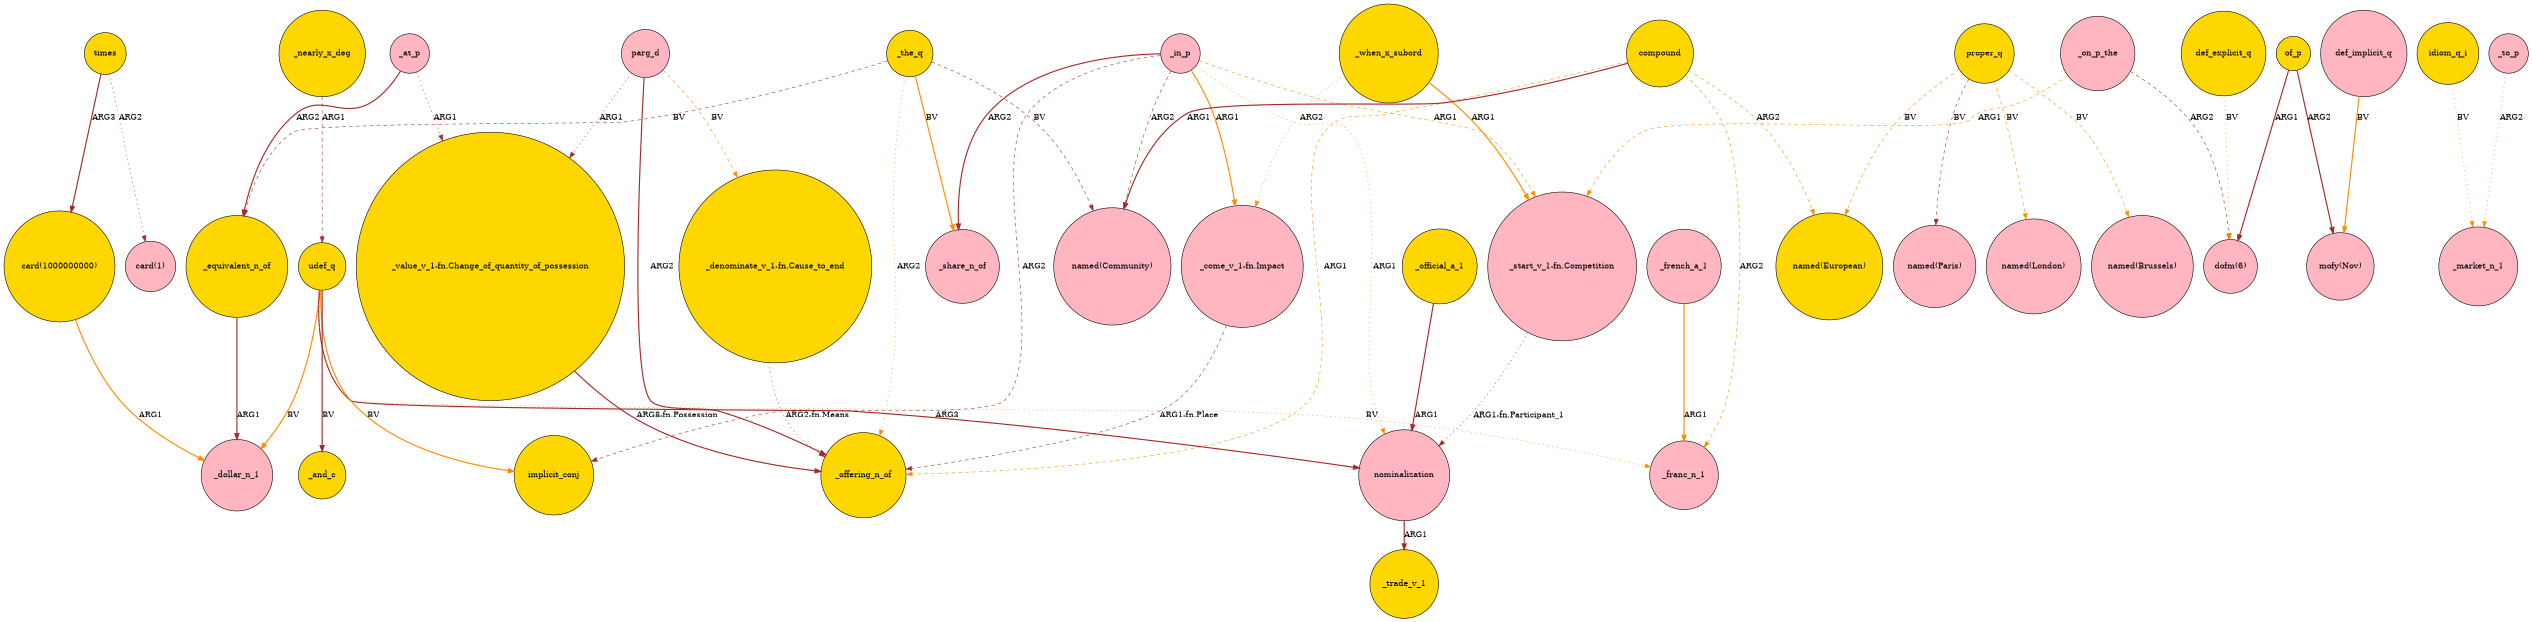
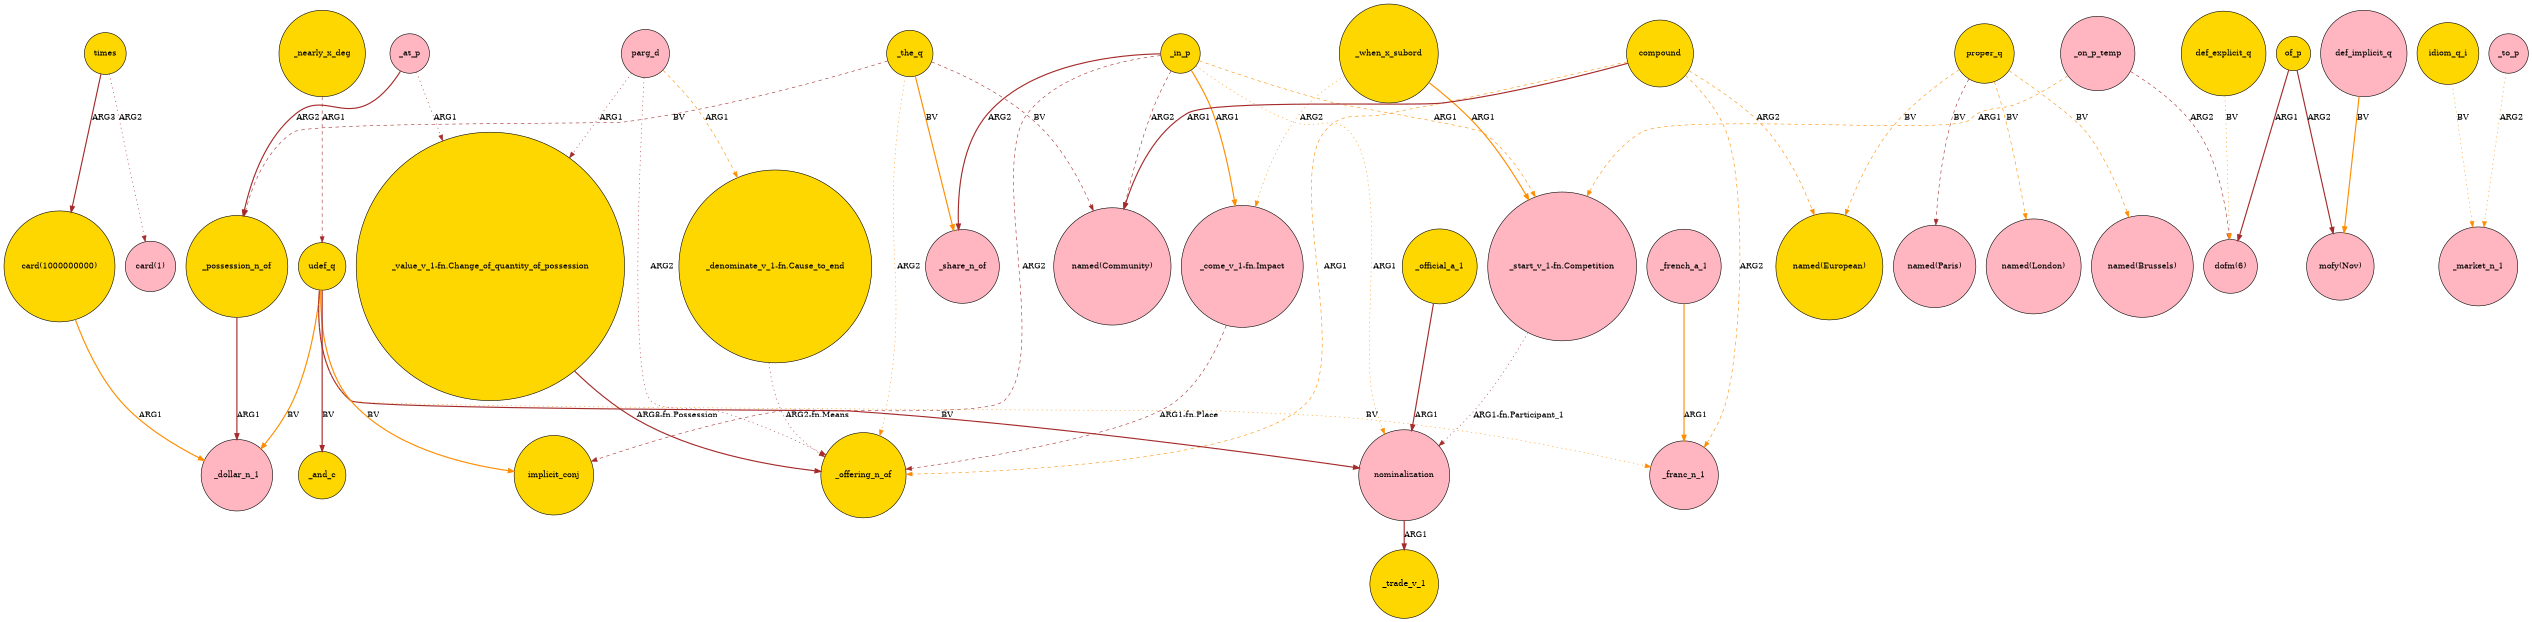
(1180, 54) -> (1180, 54)
(2098, 54) -> (2098, 54)
(717, 118) -> (717, 118)
(237, 266) -> (237, 266)
(639, 330) -> (639, 330)
(947, 415) -> (947, 415)
